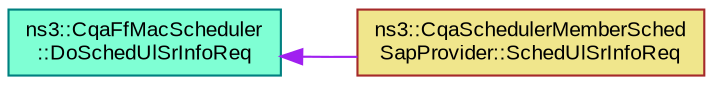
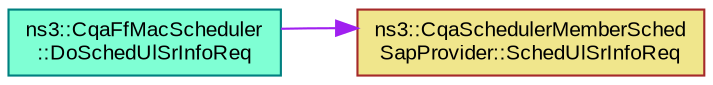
(330, 57) -> (308, 28)
